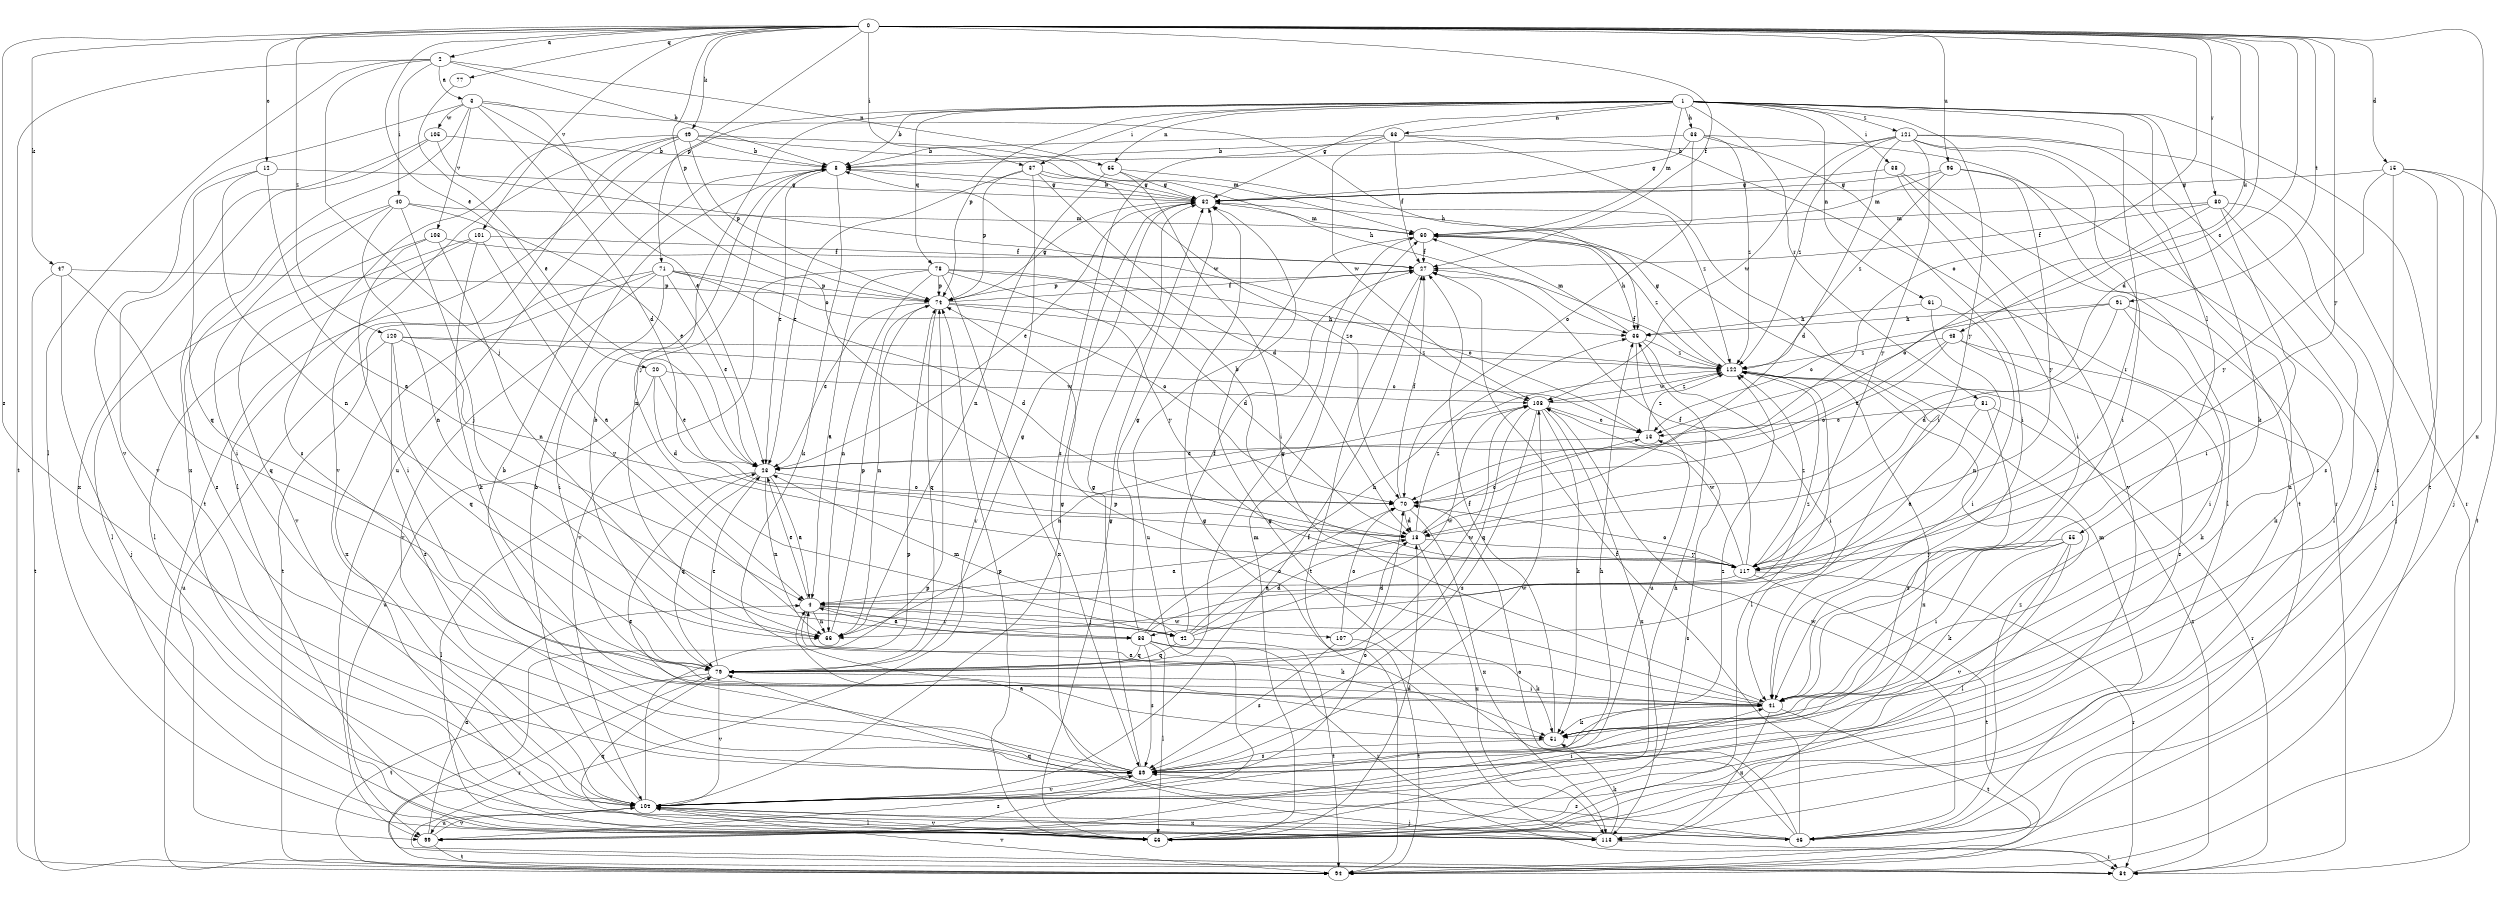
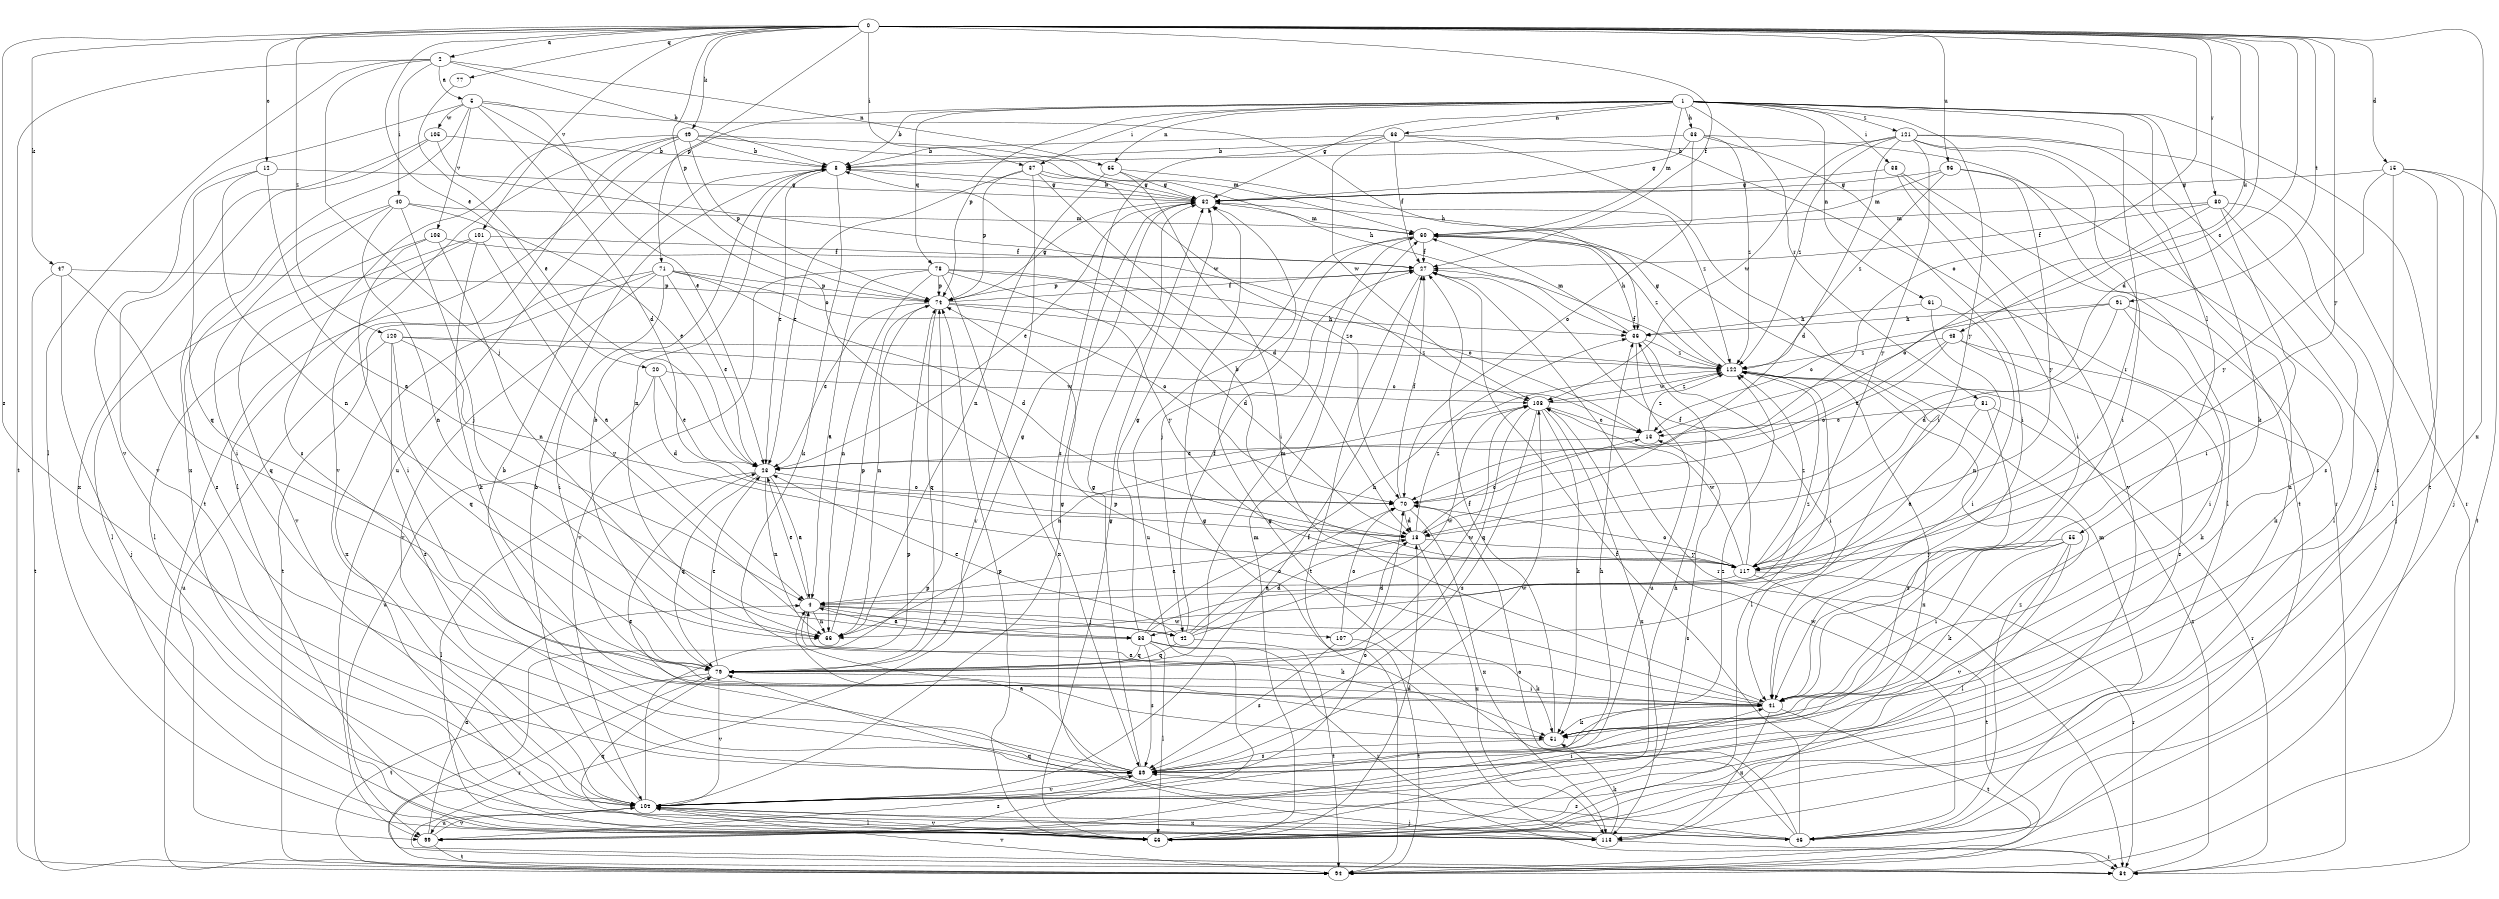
(472, 101) -> (472, 101)
(773, 156) -> (1204, 399)
(1283, 454) -> (1283, 454)
(957, 555) -> (957, 555)
none -> (1774, 592)
